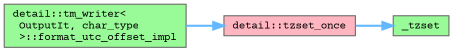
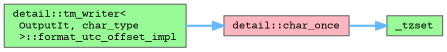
(290, 26) -> (287, 26)
